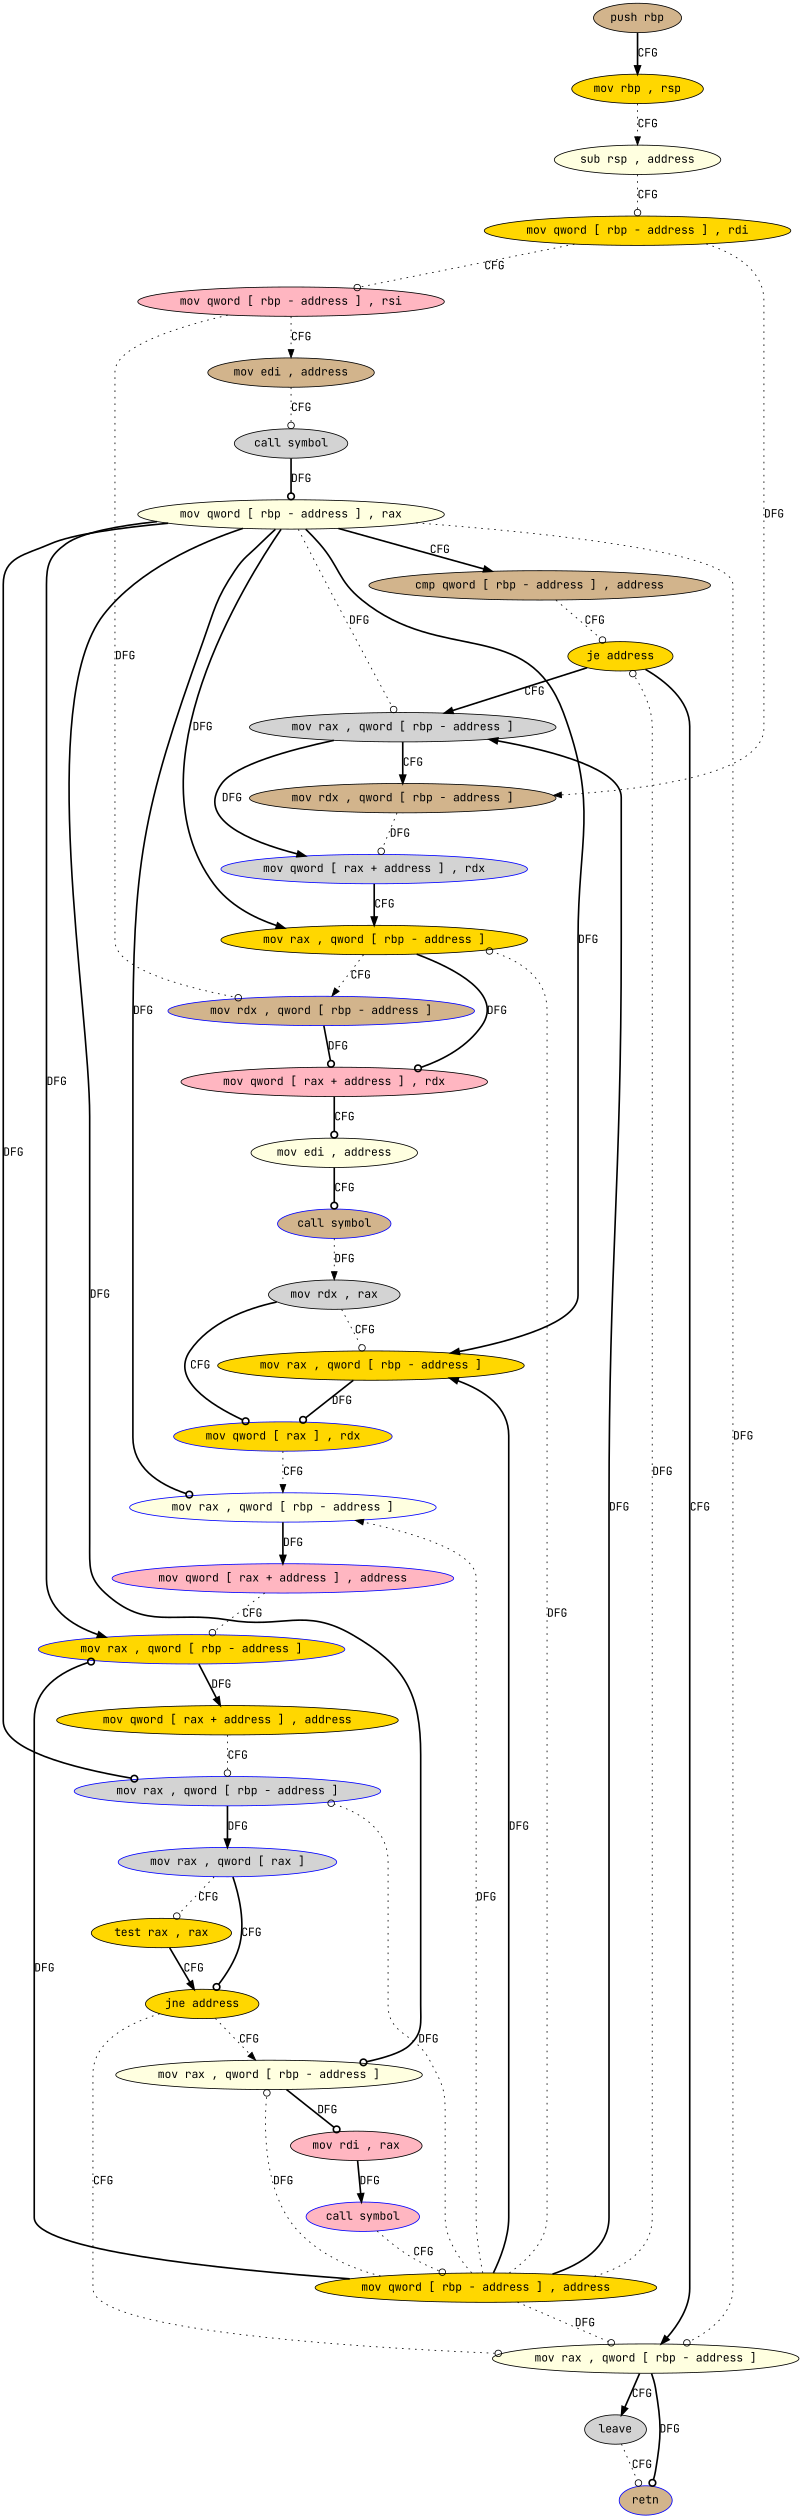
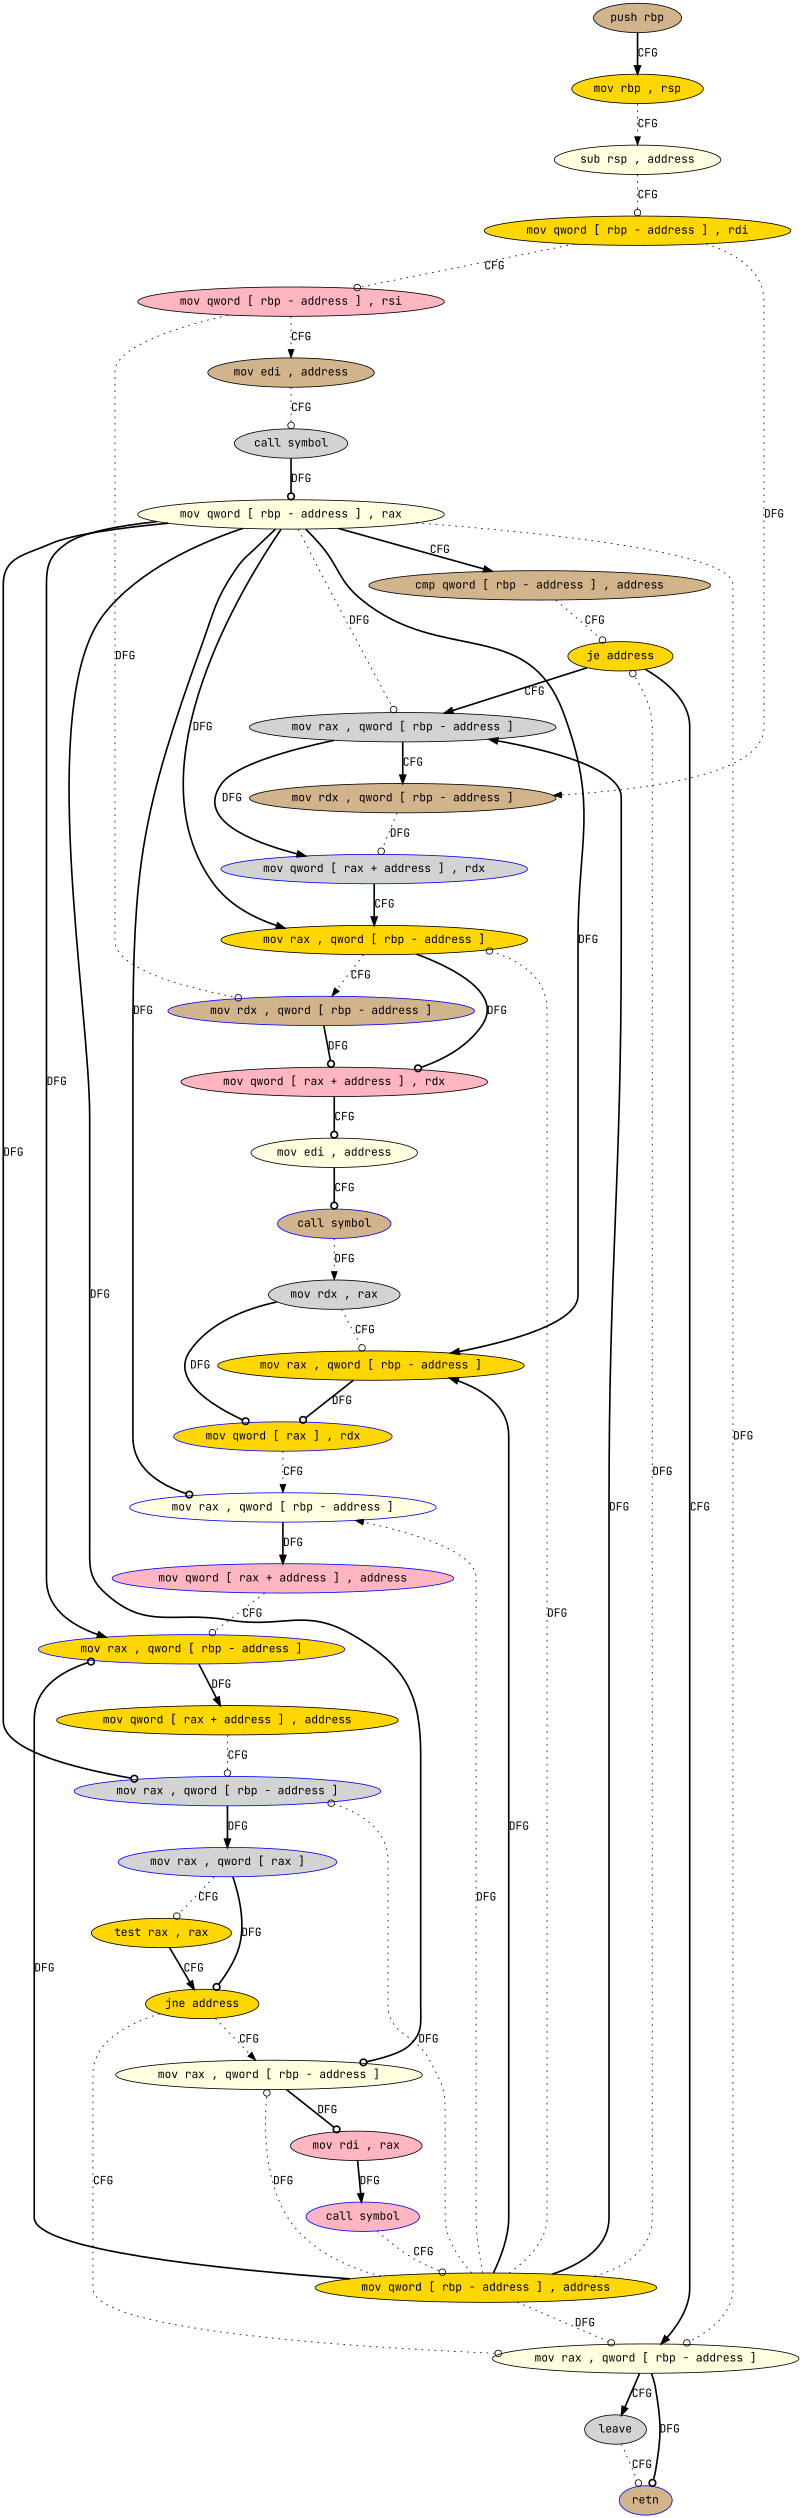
(200, 1366) -> (200, 1366)
(252, 1933) -> (252, 1933)
